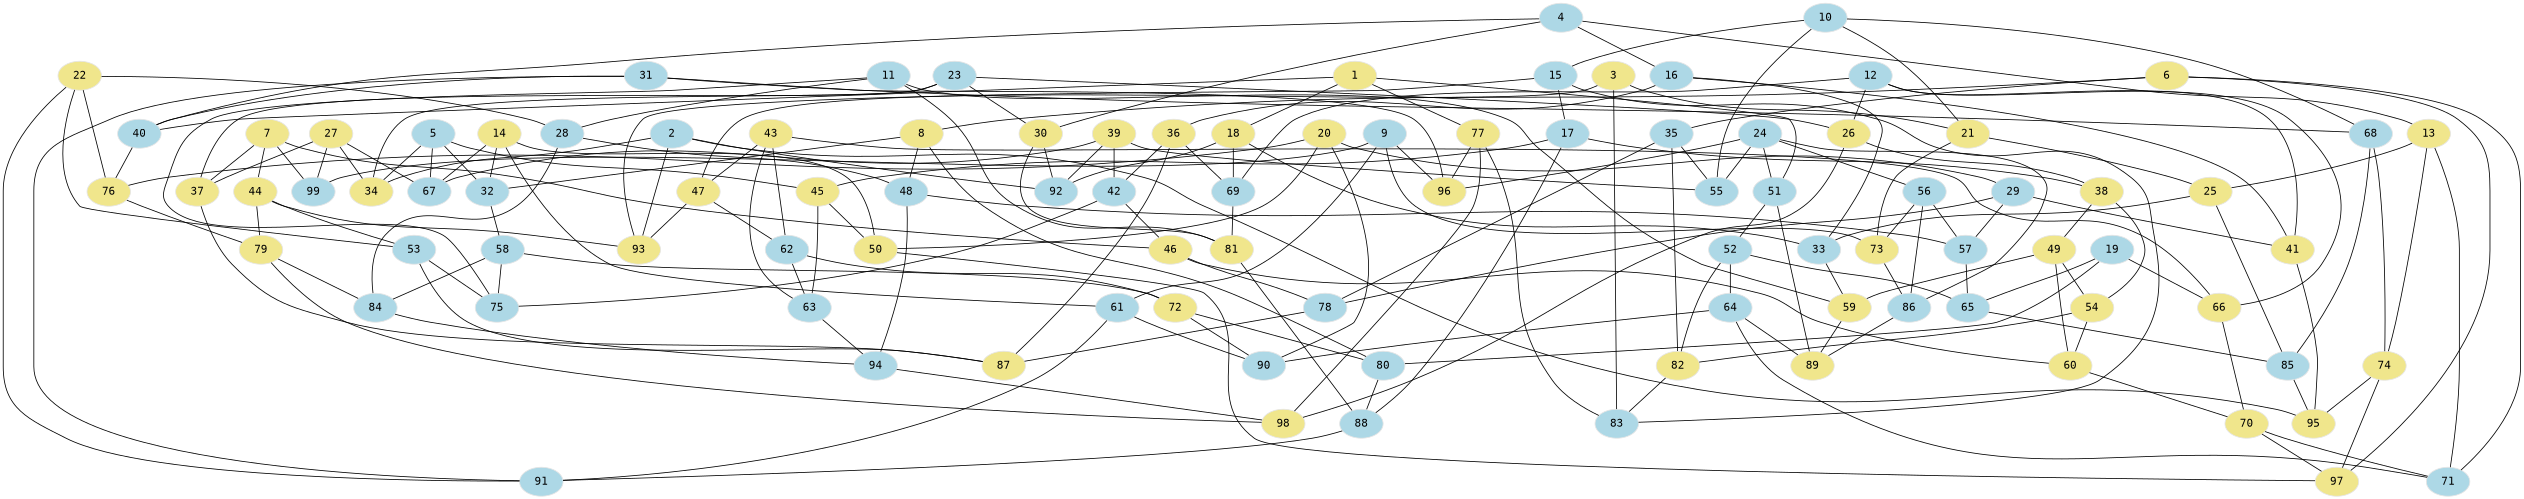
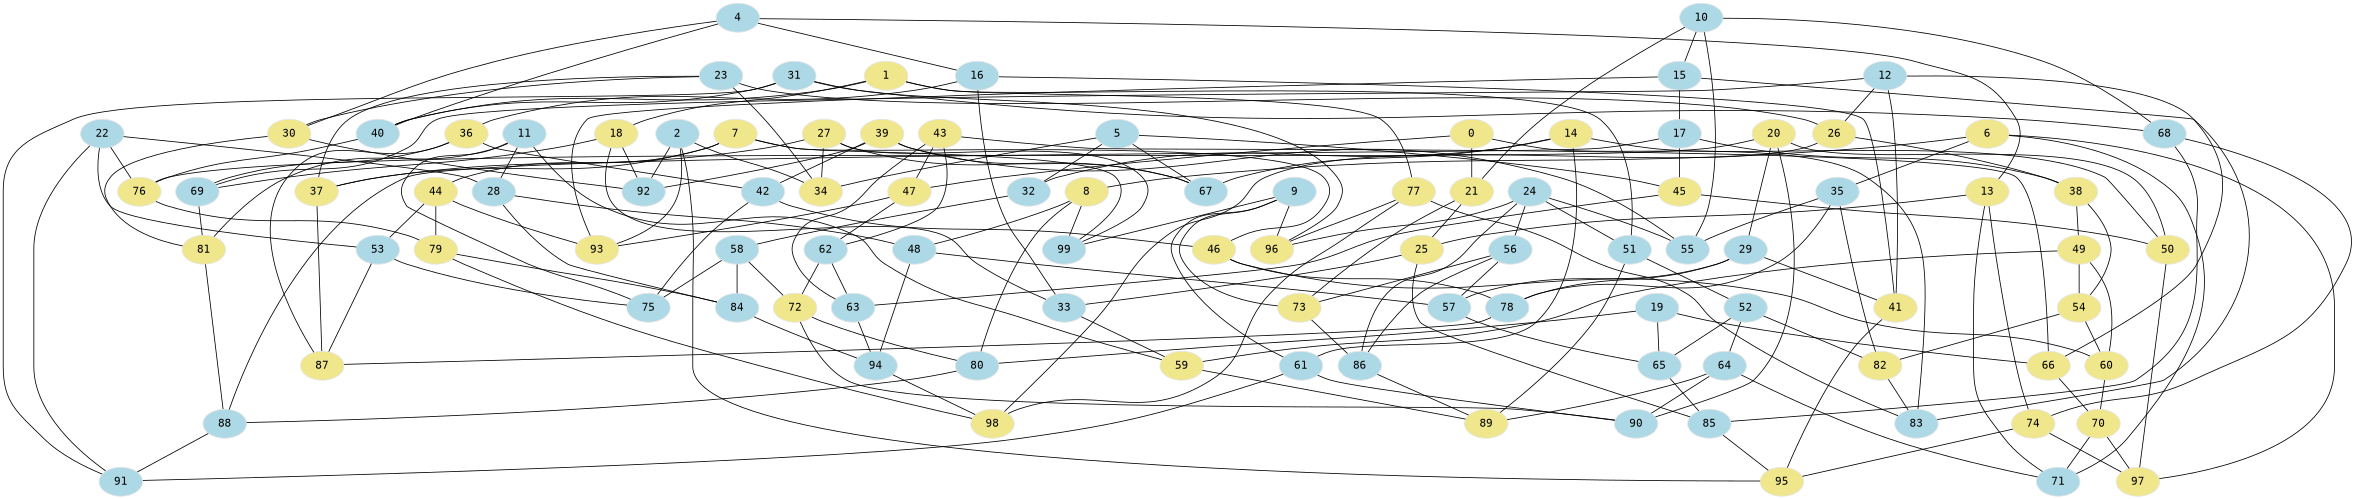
(80, 76) -> (102, 134)
(1614, 76) -> (1472, 134)
(675, 167) -> (1075, 221)
